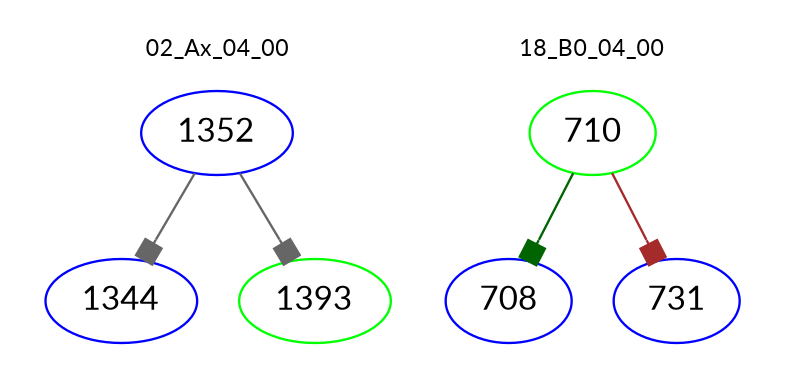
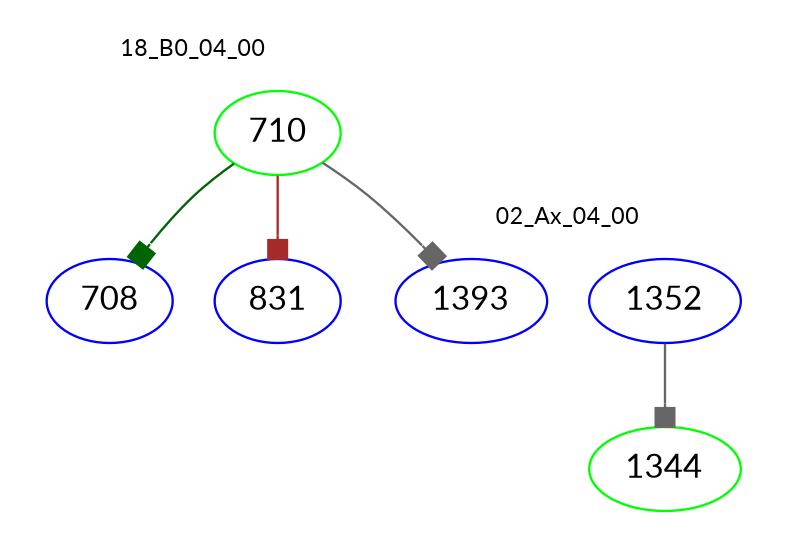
(260, 206) -> (394, 218)
(121, 301) -> (665, 469)
(315, 301) -> (471, 301)
(677, 301) -> (278, 301)
